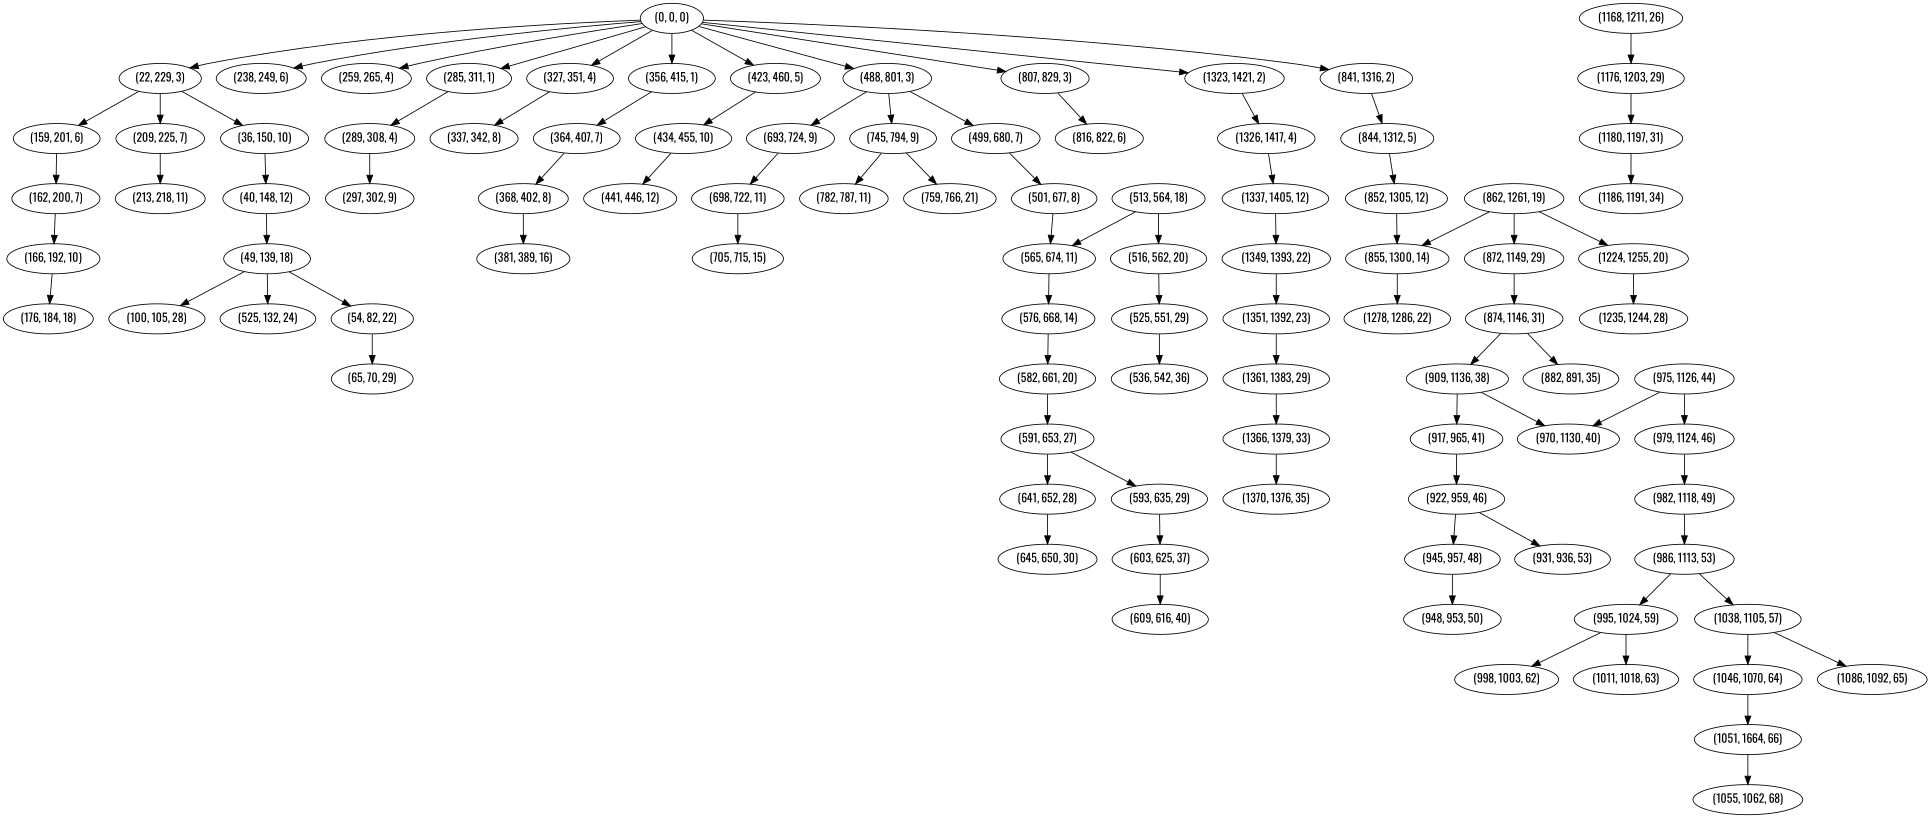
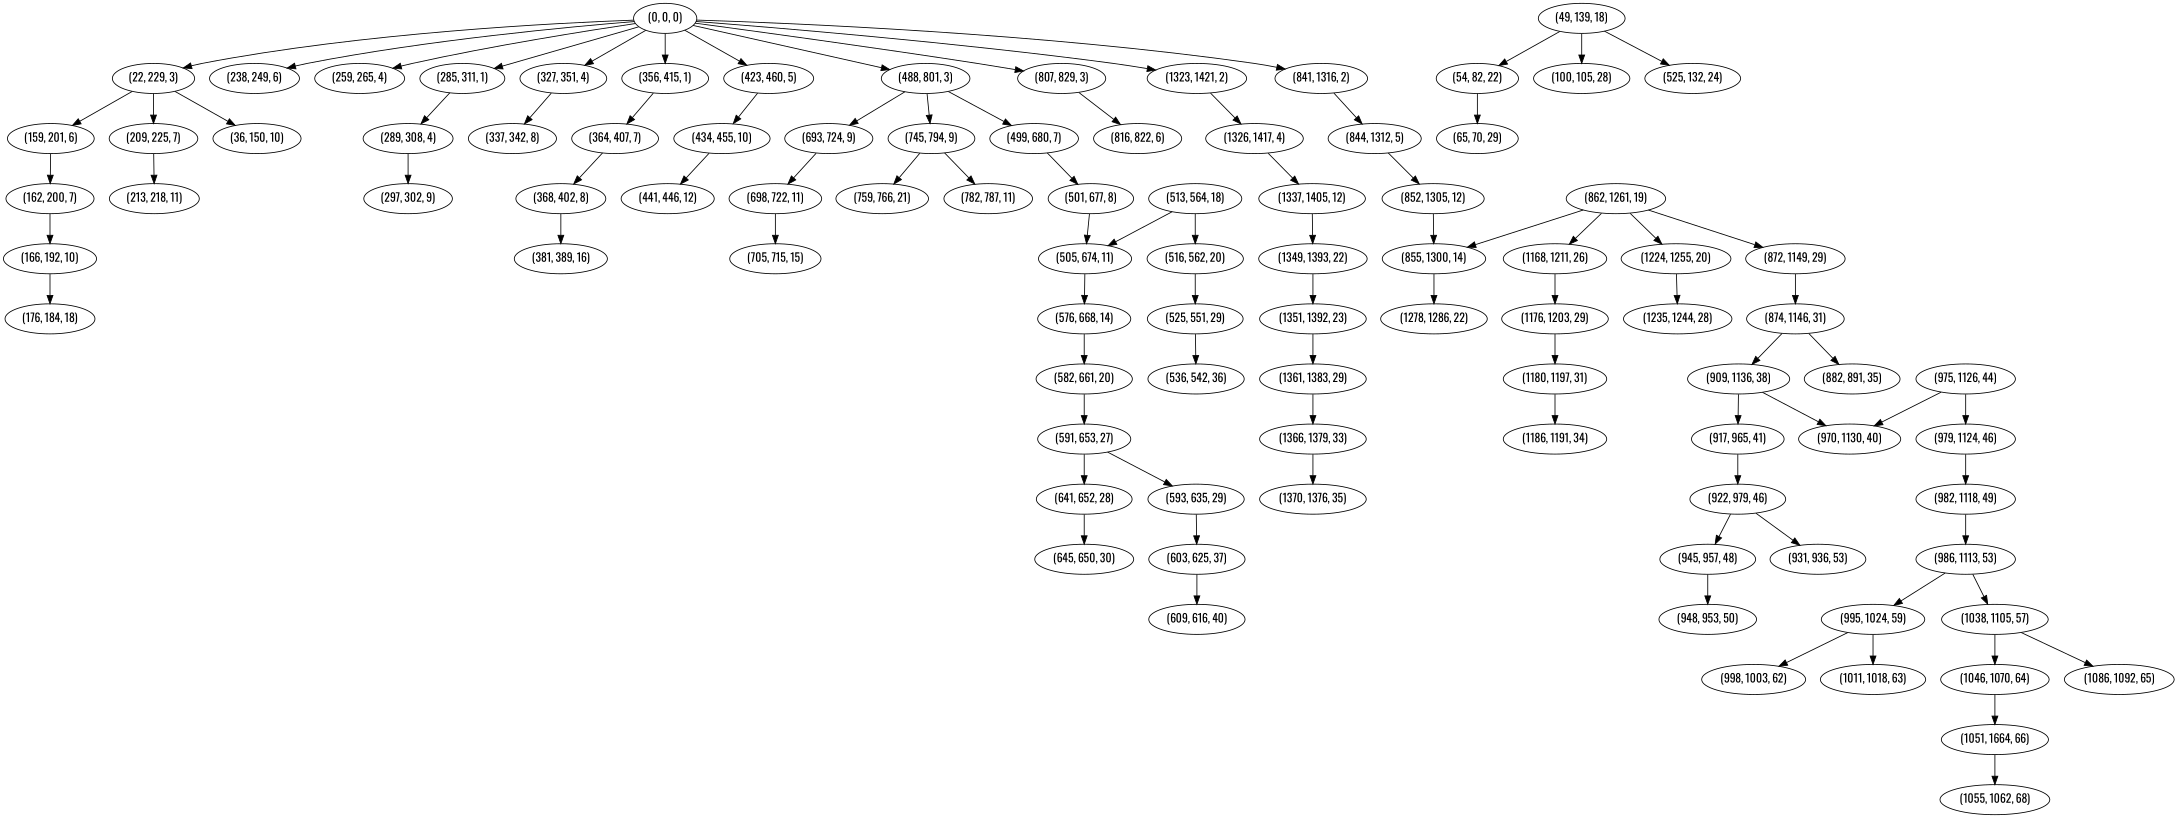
(266, 199) -> none
none -> (1589, 226)
(1049, 259) -> (1085, 259)
(1457, 499) -> (1738, 499)
